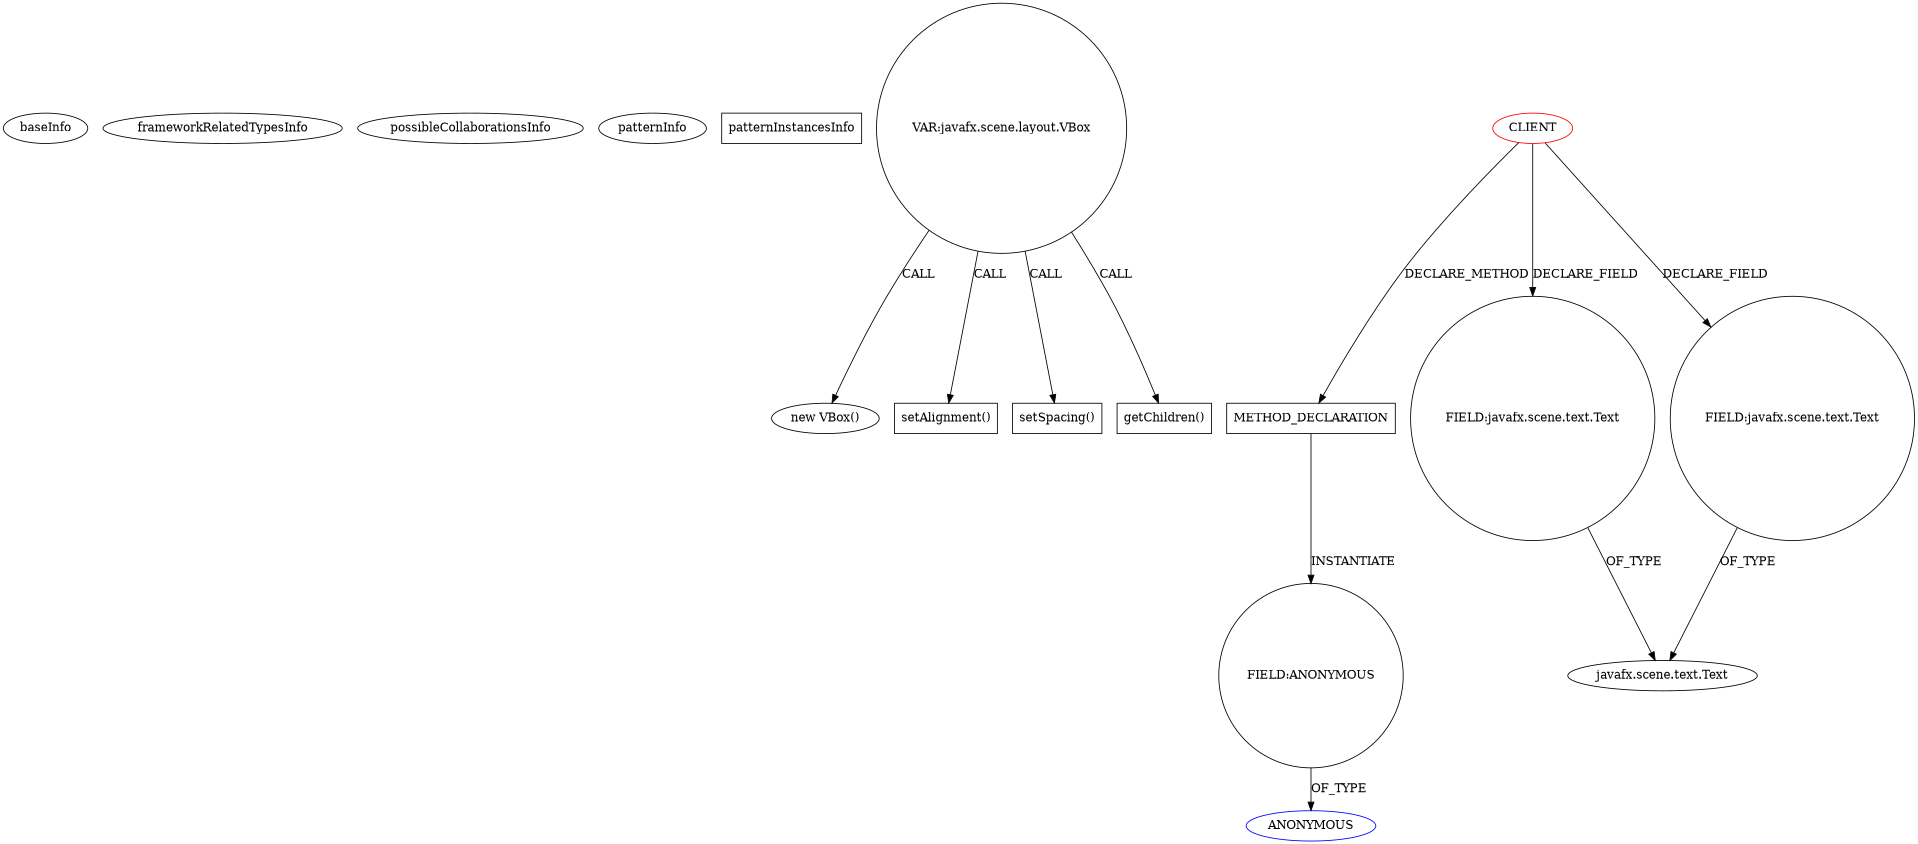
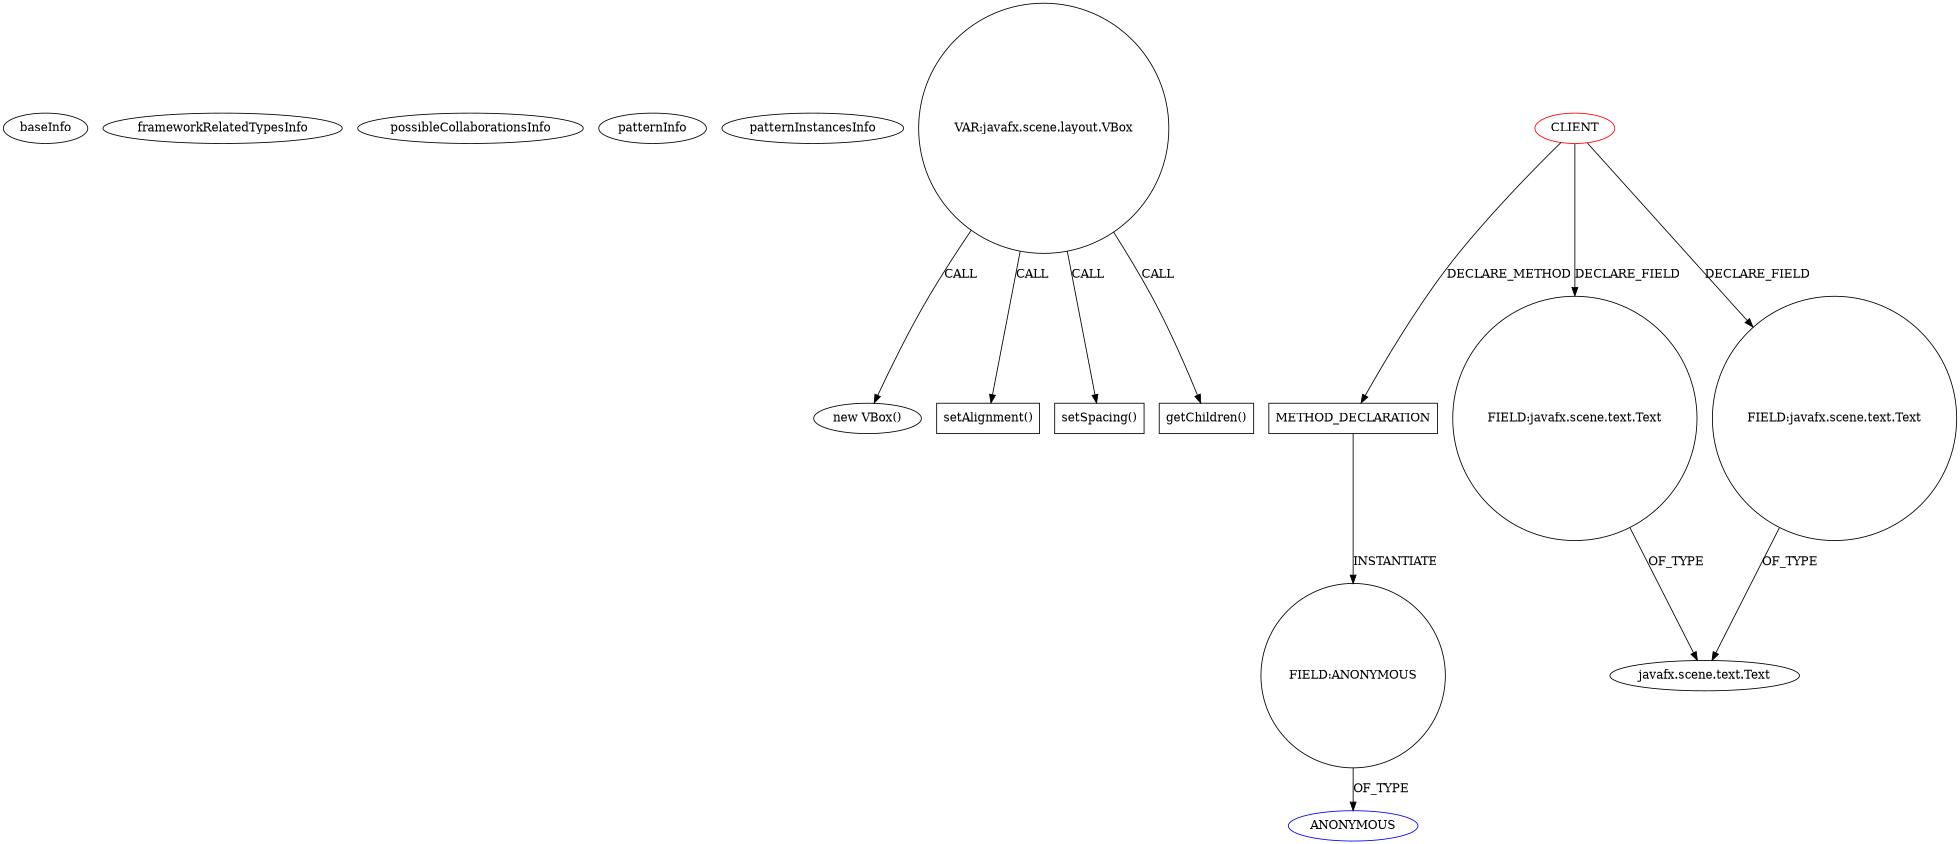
(792, 128) -> (813, 128)
